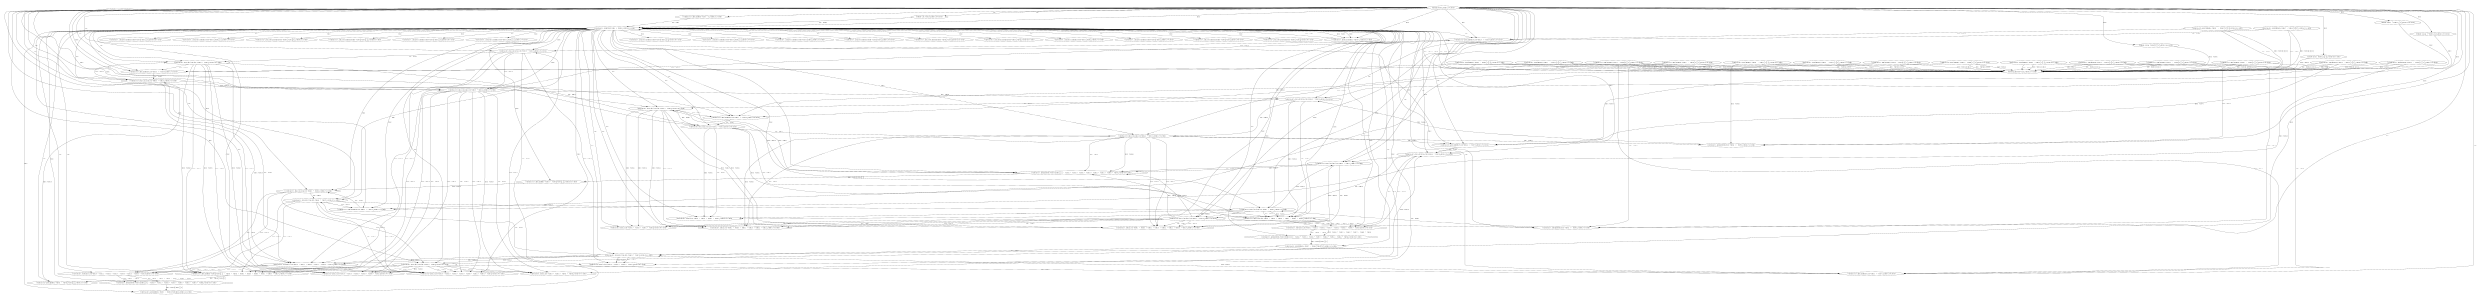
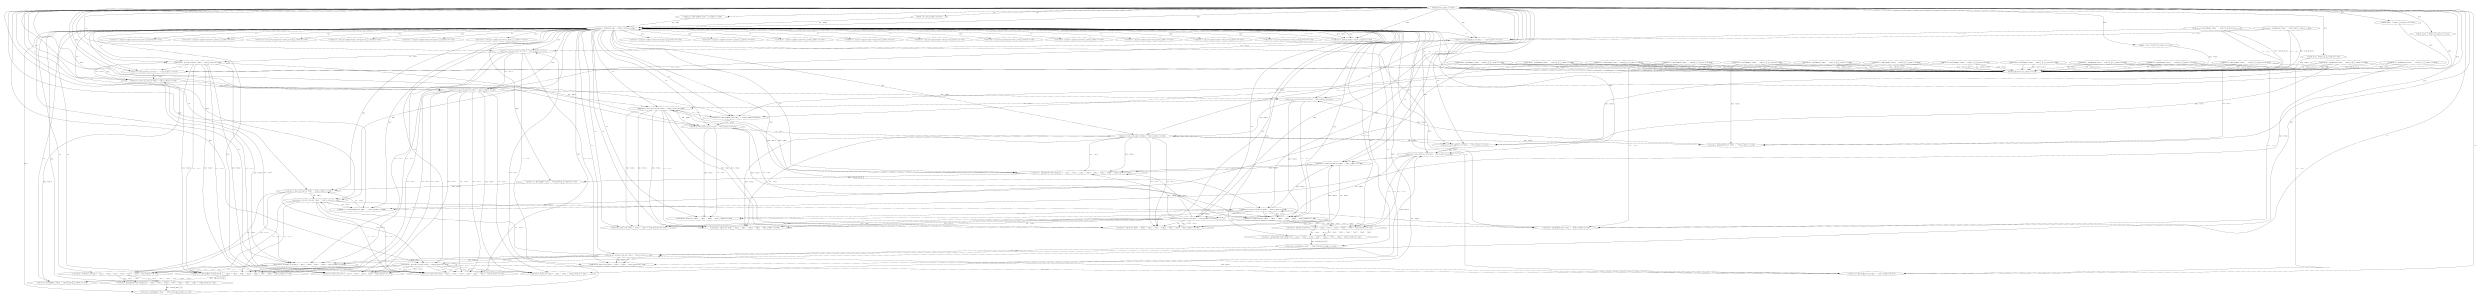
(2134, 161) -> none
